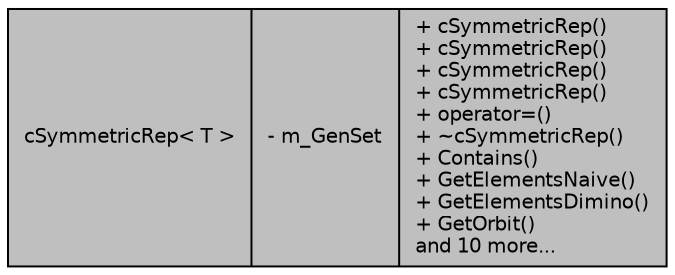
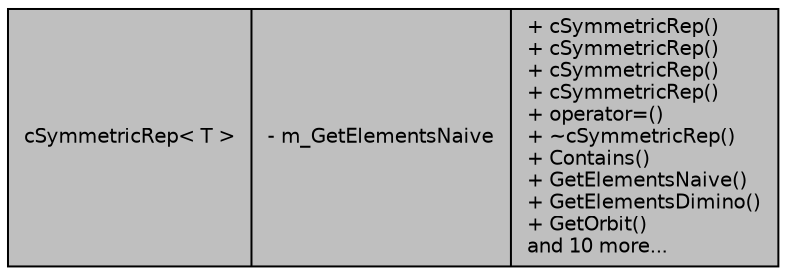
(325, 137) -> (381, 137)
